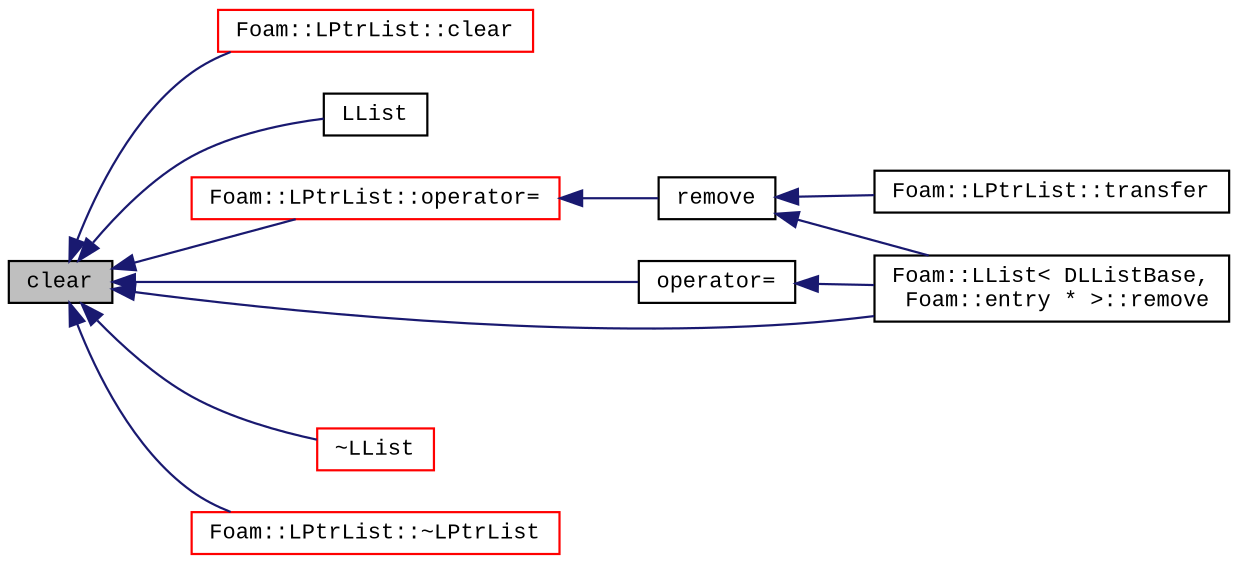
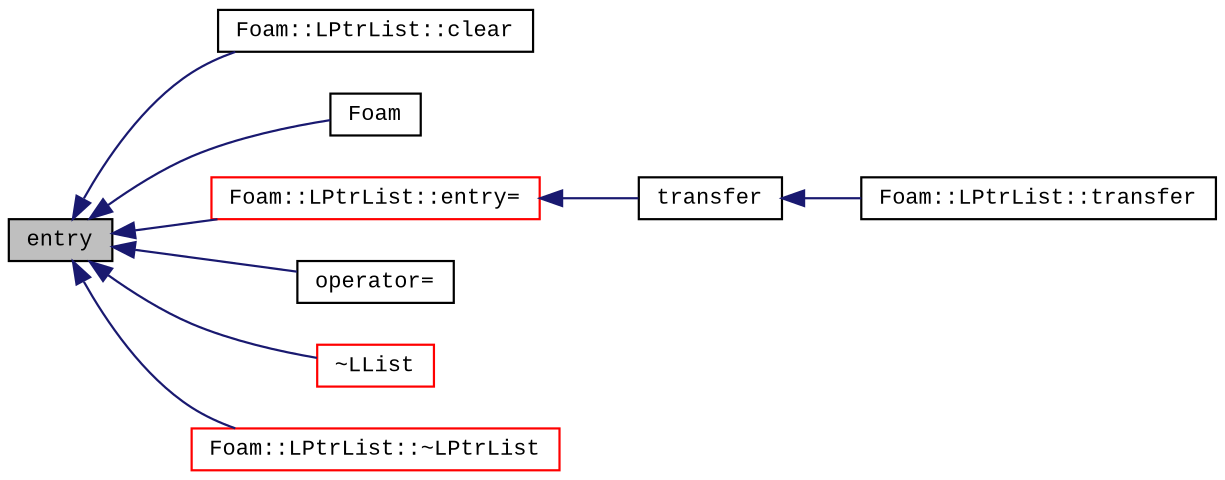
(376, 31) -> (376, 31)
(376, 115) -> (376, 115)
(376, 198) -> (376, 198)
(717, 198) -> (710, 198)
(61, 282) -> (61, 240)
(1052, 289) -> none
